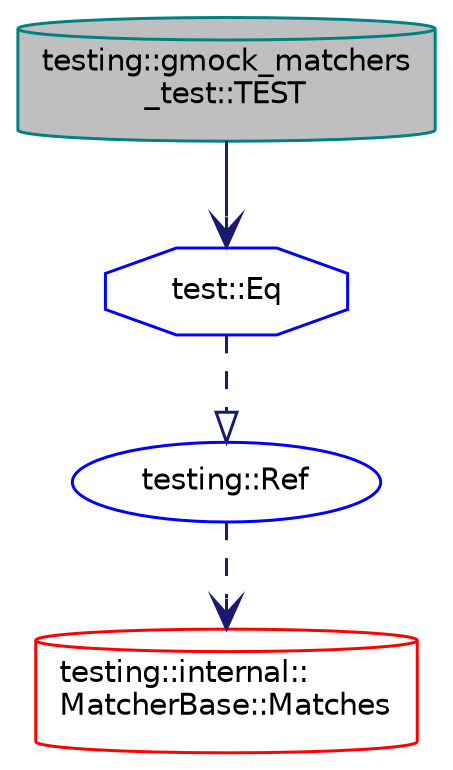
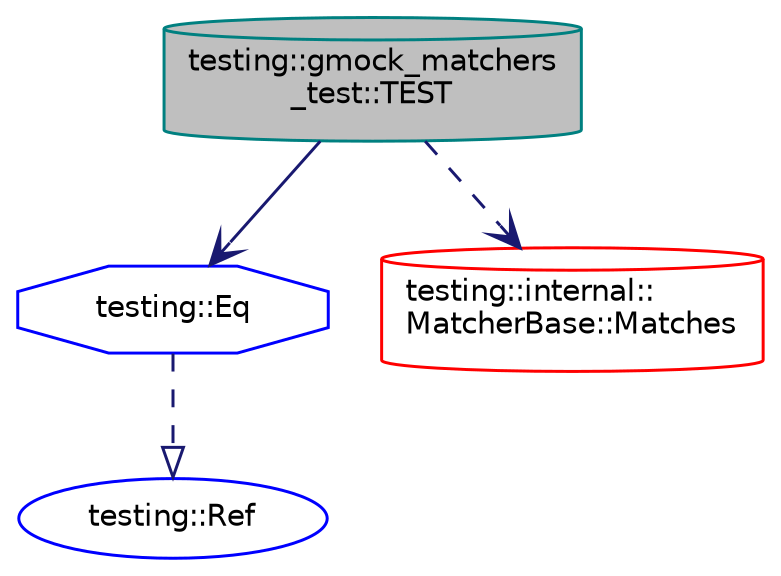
(227, 291) -> (173, 310)
(227, 560) -> (463, 183)
